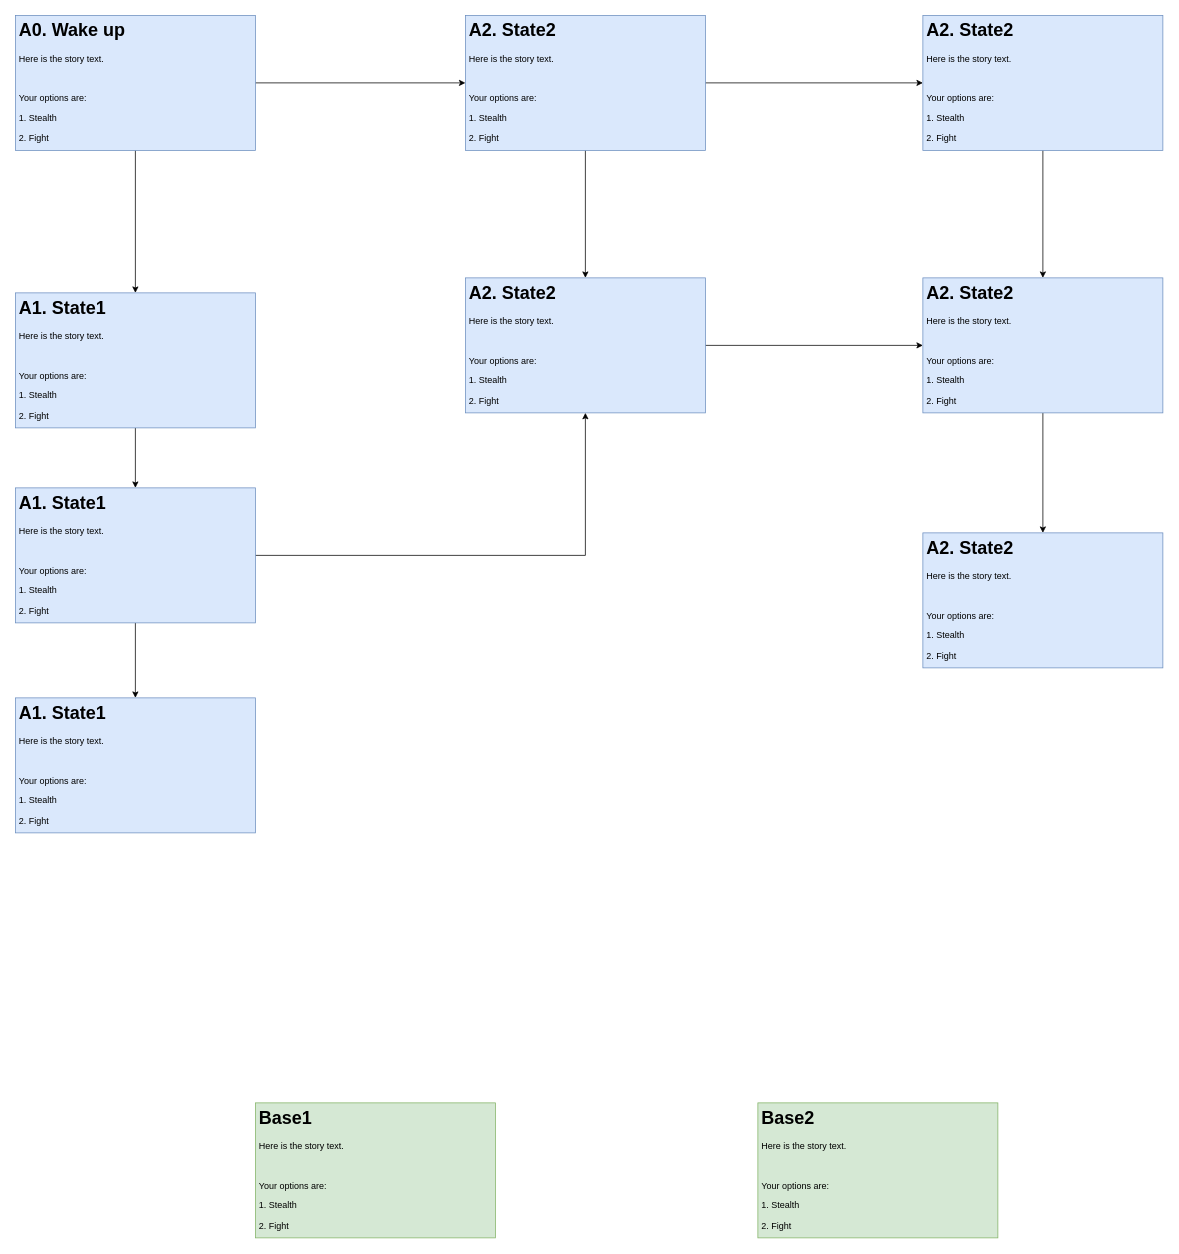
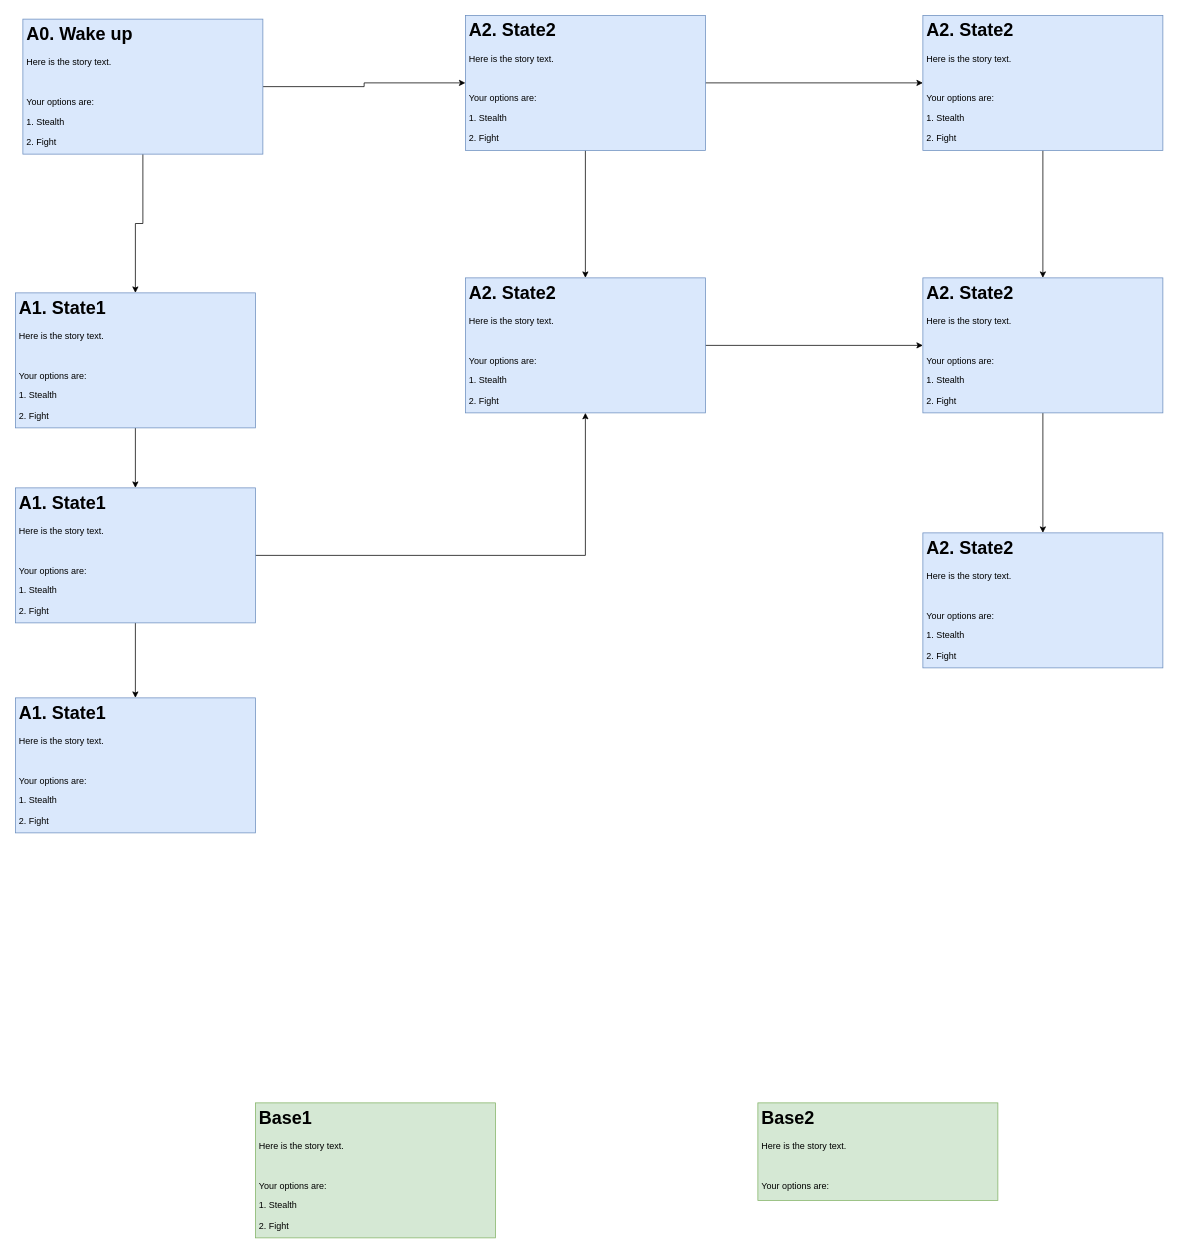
(135, 83) -> (143, 87)
(878, 1170) -> (878, 1152)
